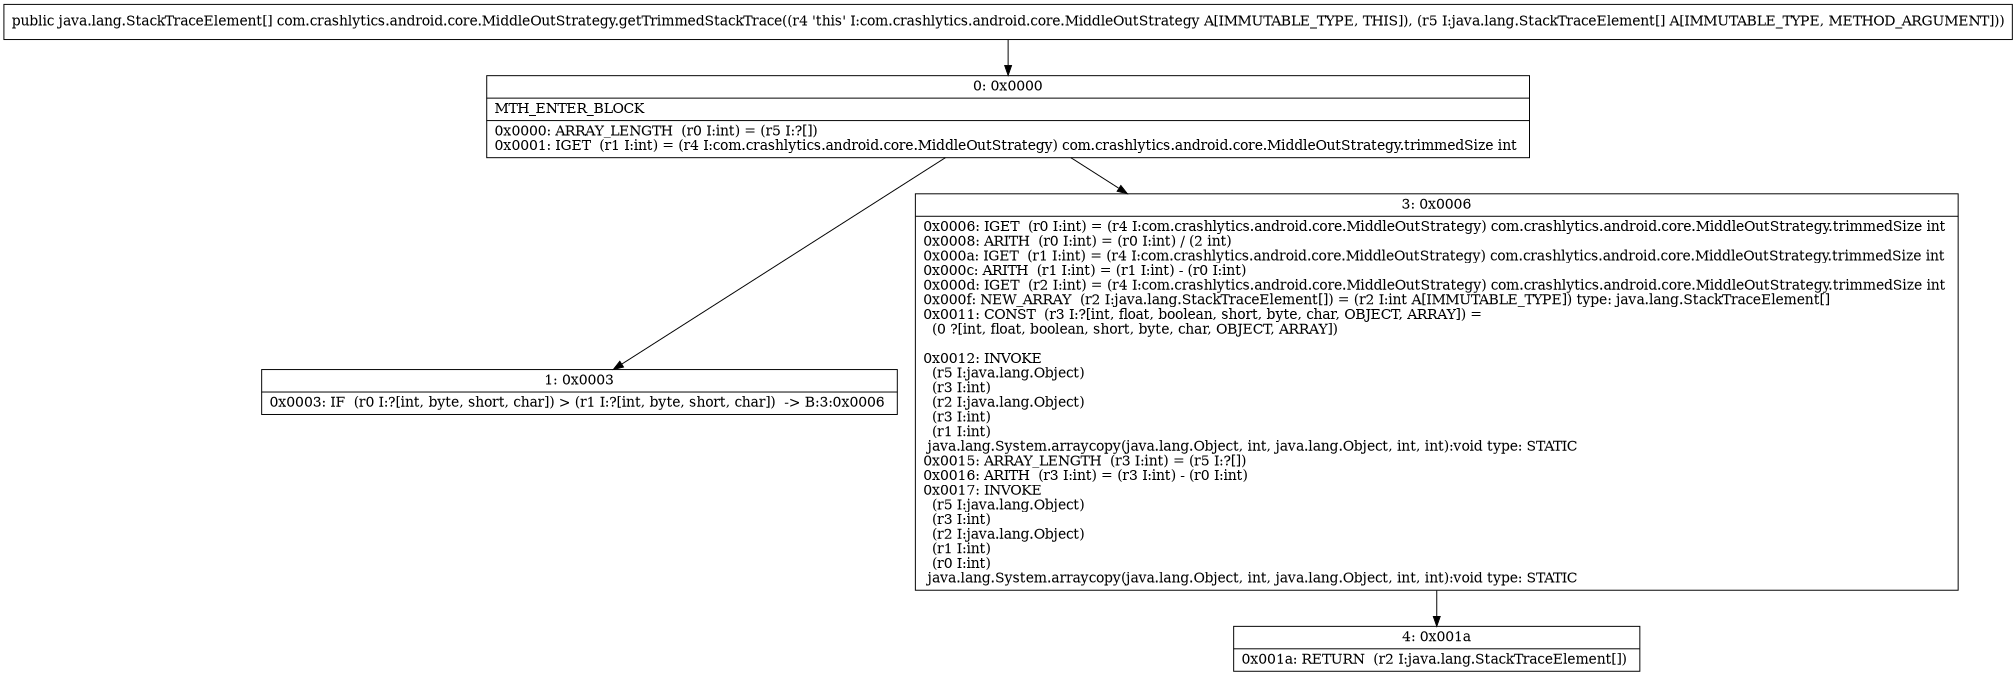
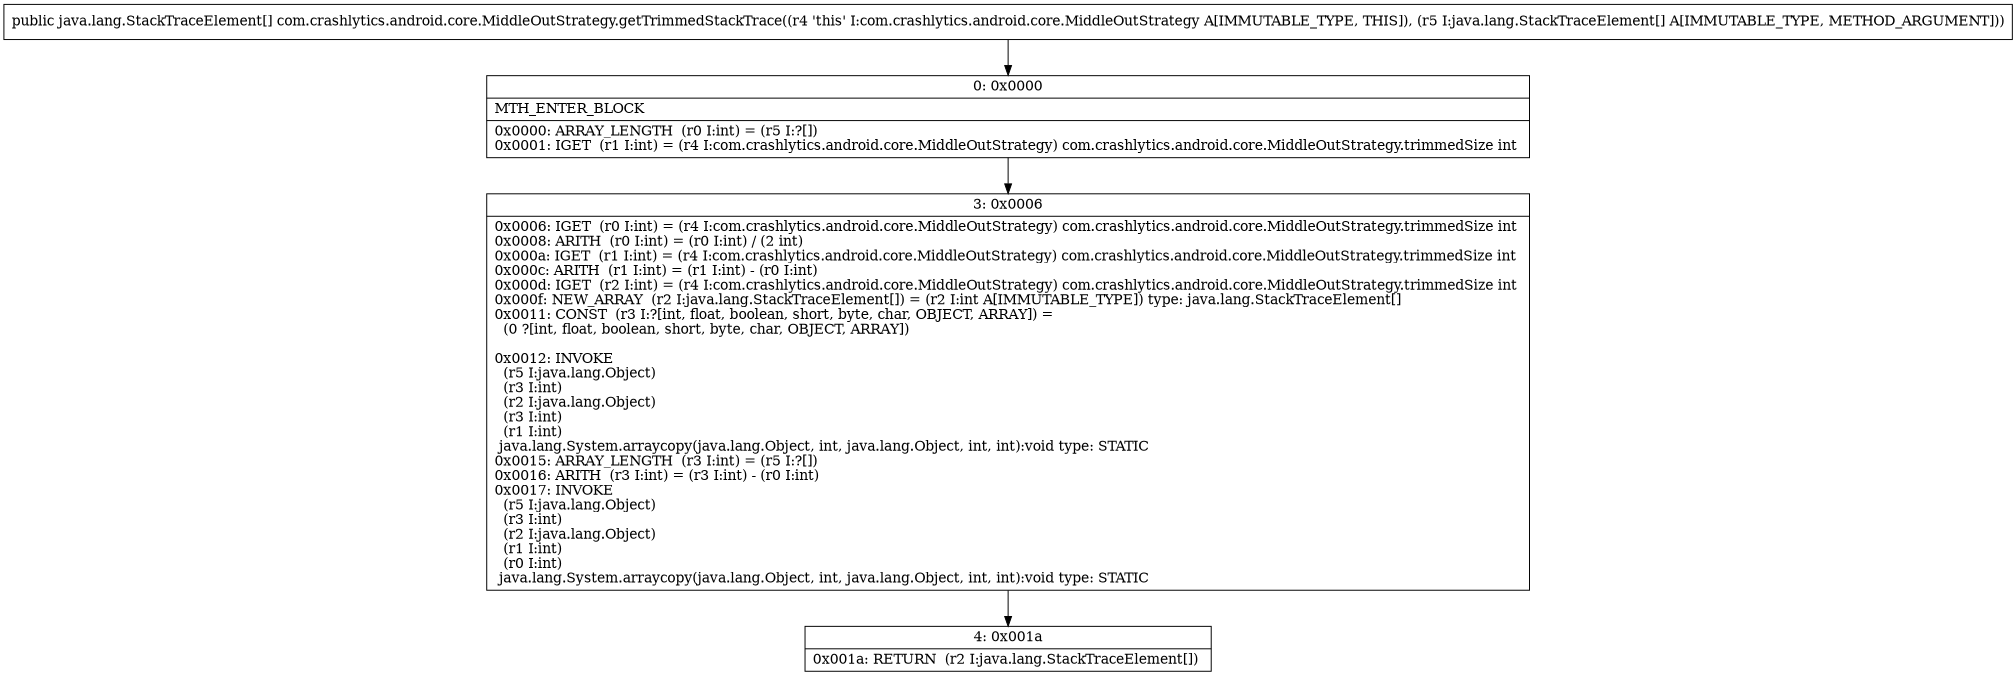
(579, 392) -> none
